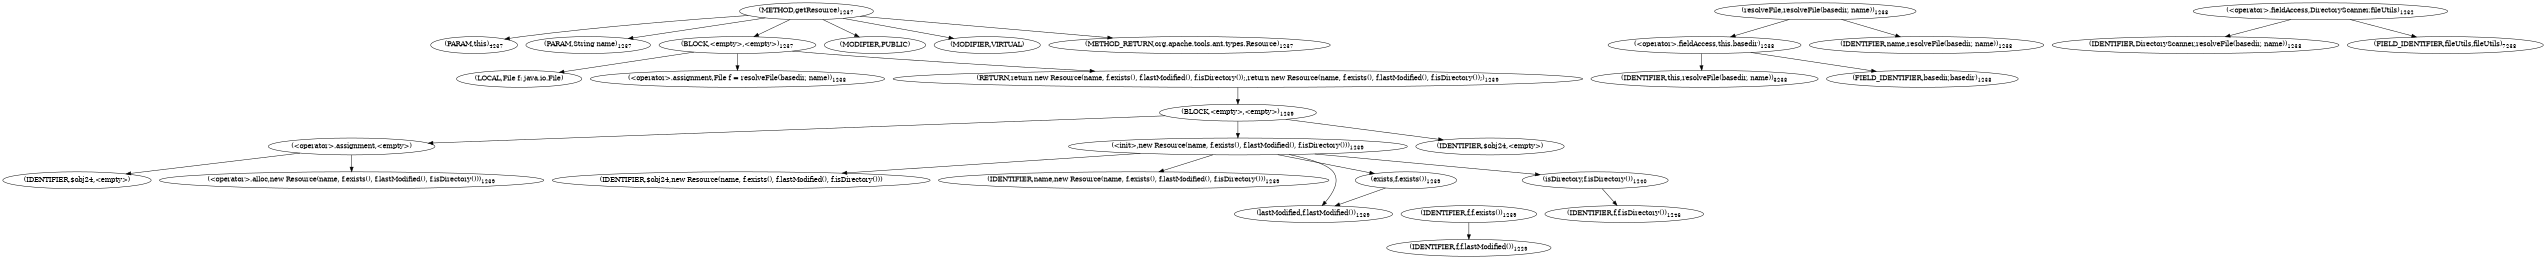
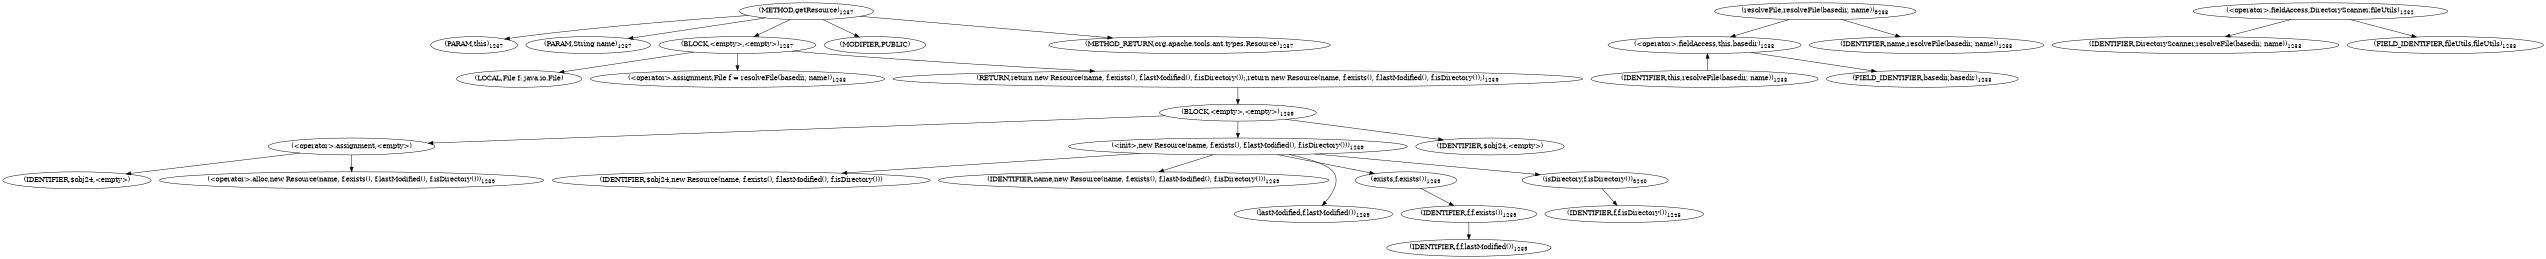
(1882, 11) -> (1882, 11)
(496, 44) -> (496, 44)
(2510, 44) -> (2510, 44)
(987, 45) -> none
(1701, 60) -> (1708, 64)
(1781, 78) -> (1781, 78)
(1640, 180) -> (1640, 180)
(1363, 196) -> (1435, 196)
(1521, 247) -> (1521, 247)
